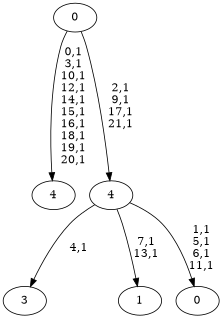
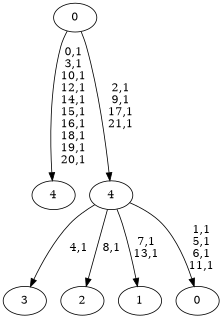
none -> (82, 301)
